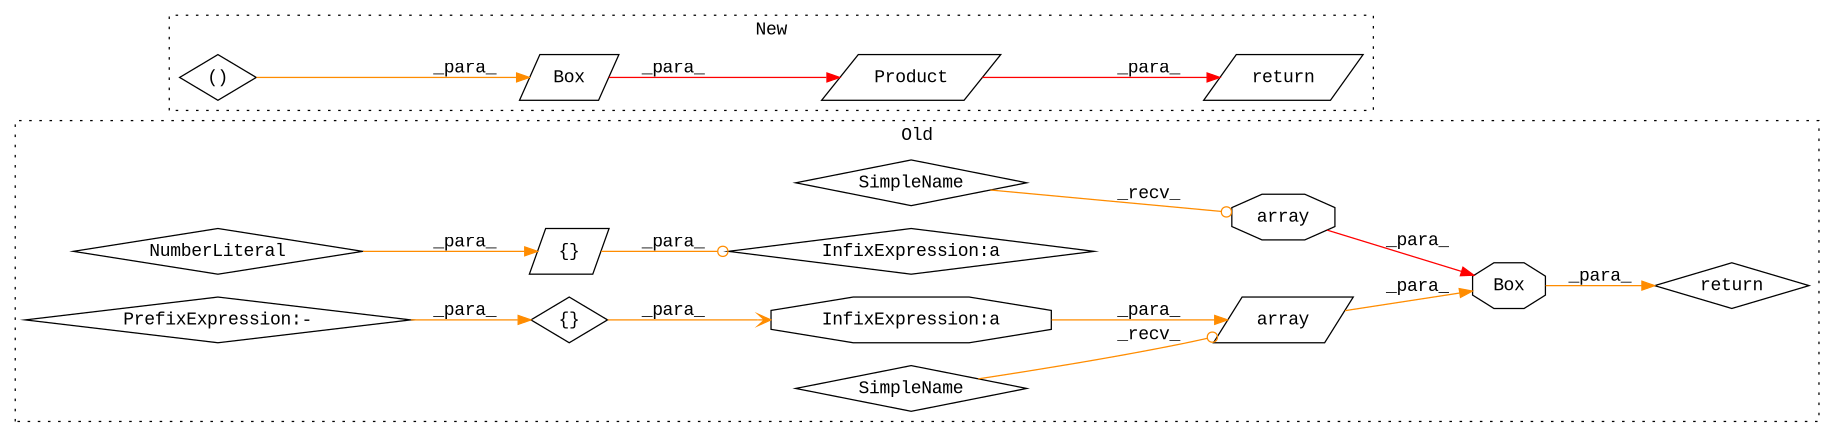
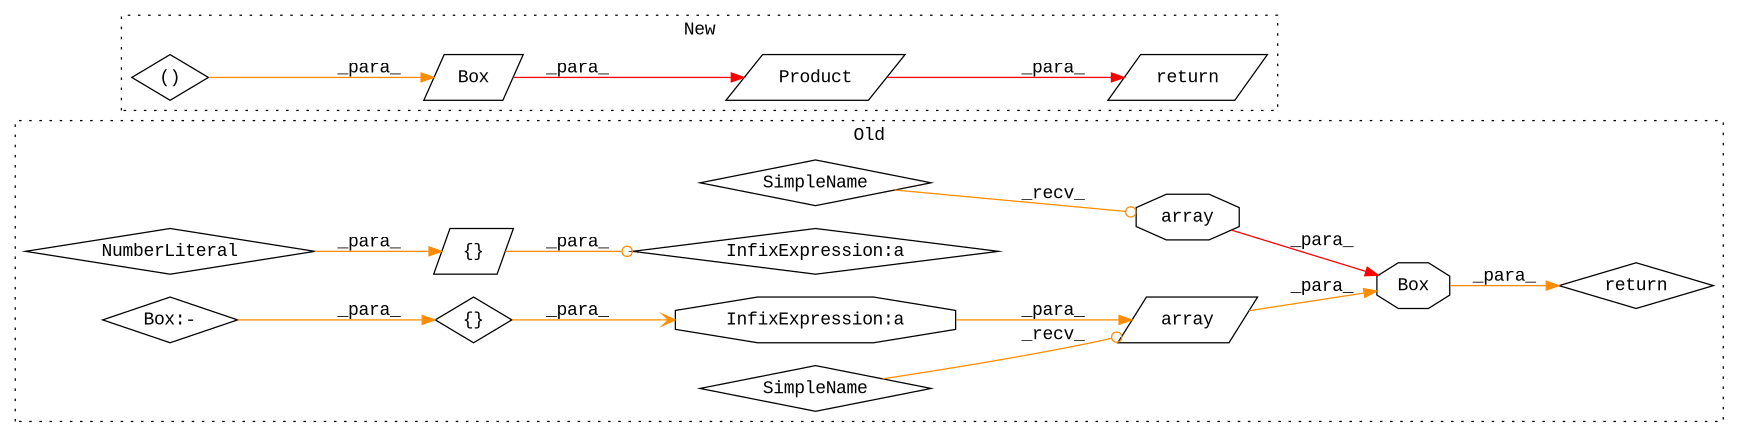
(218, 320) -> (170, 320)
